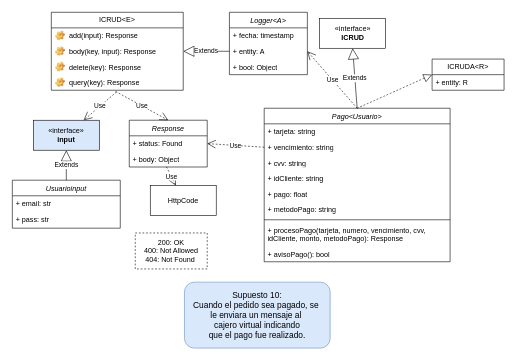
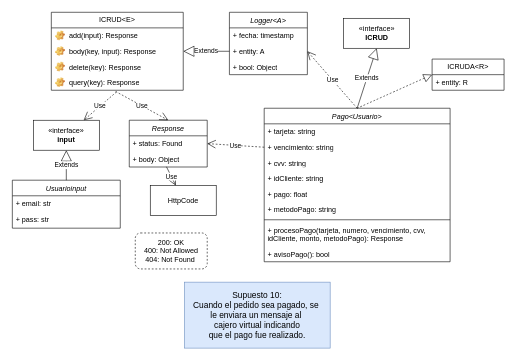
(353, 33) -> (377, 33)
(66, 135) -> (66, 135)
(170, 174) -> (170, 174)
(171, 251) -> (171, 251)
(257, 315) -> (257, 315)
